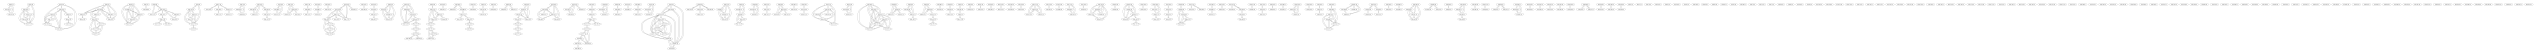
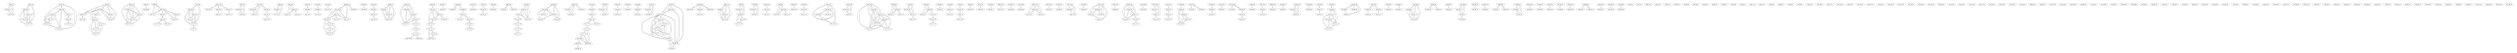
(1715, 4) -> none
(2356, 4) -> none
